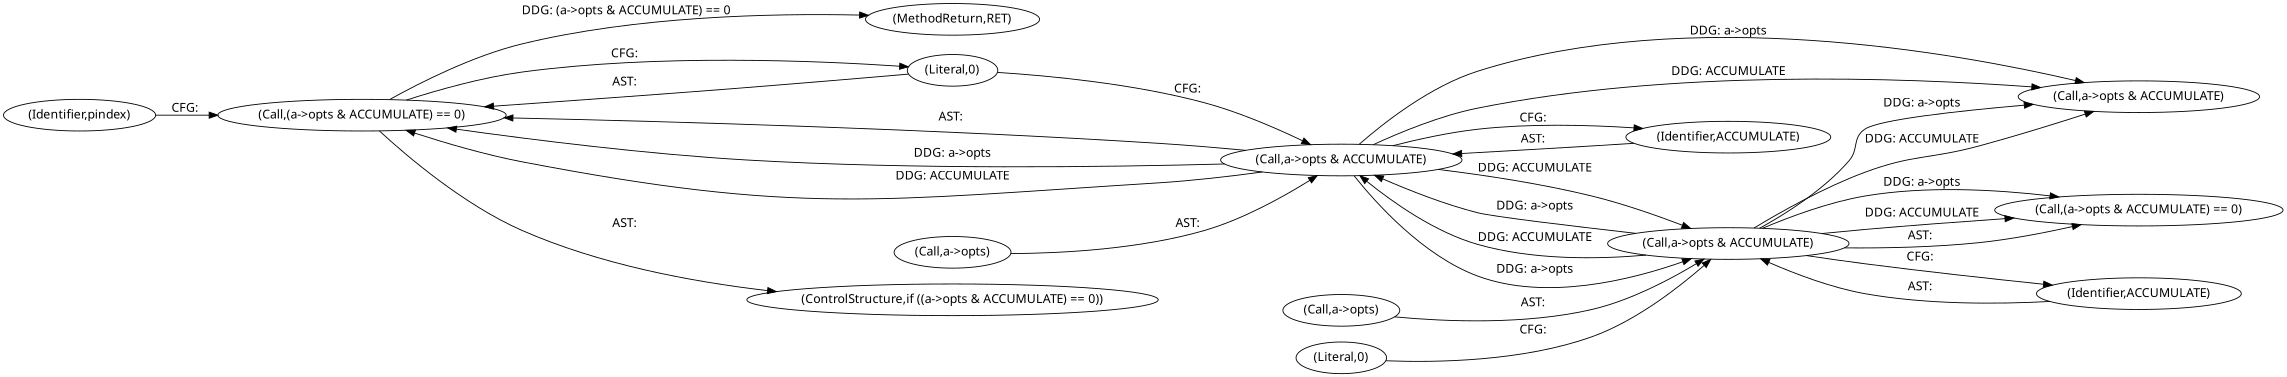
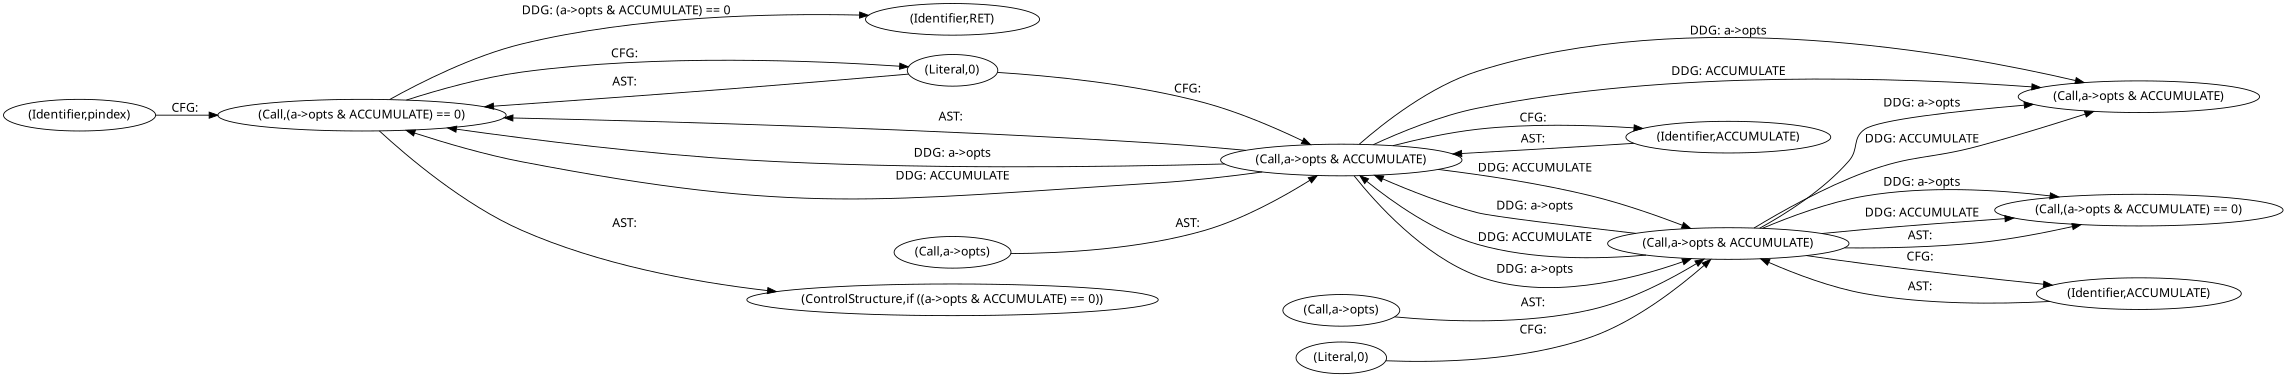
(953, 19) -> (953, 19)
